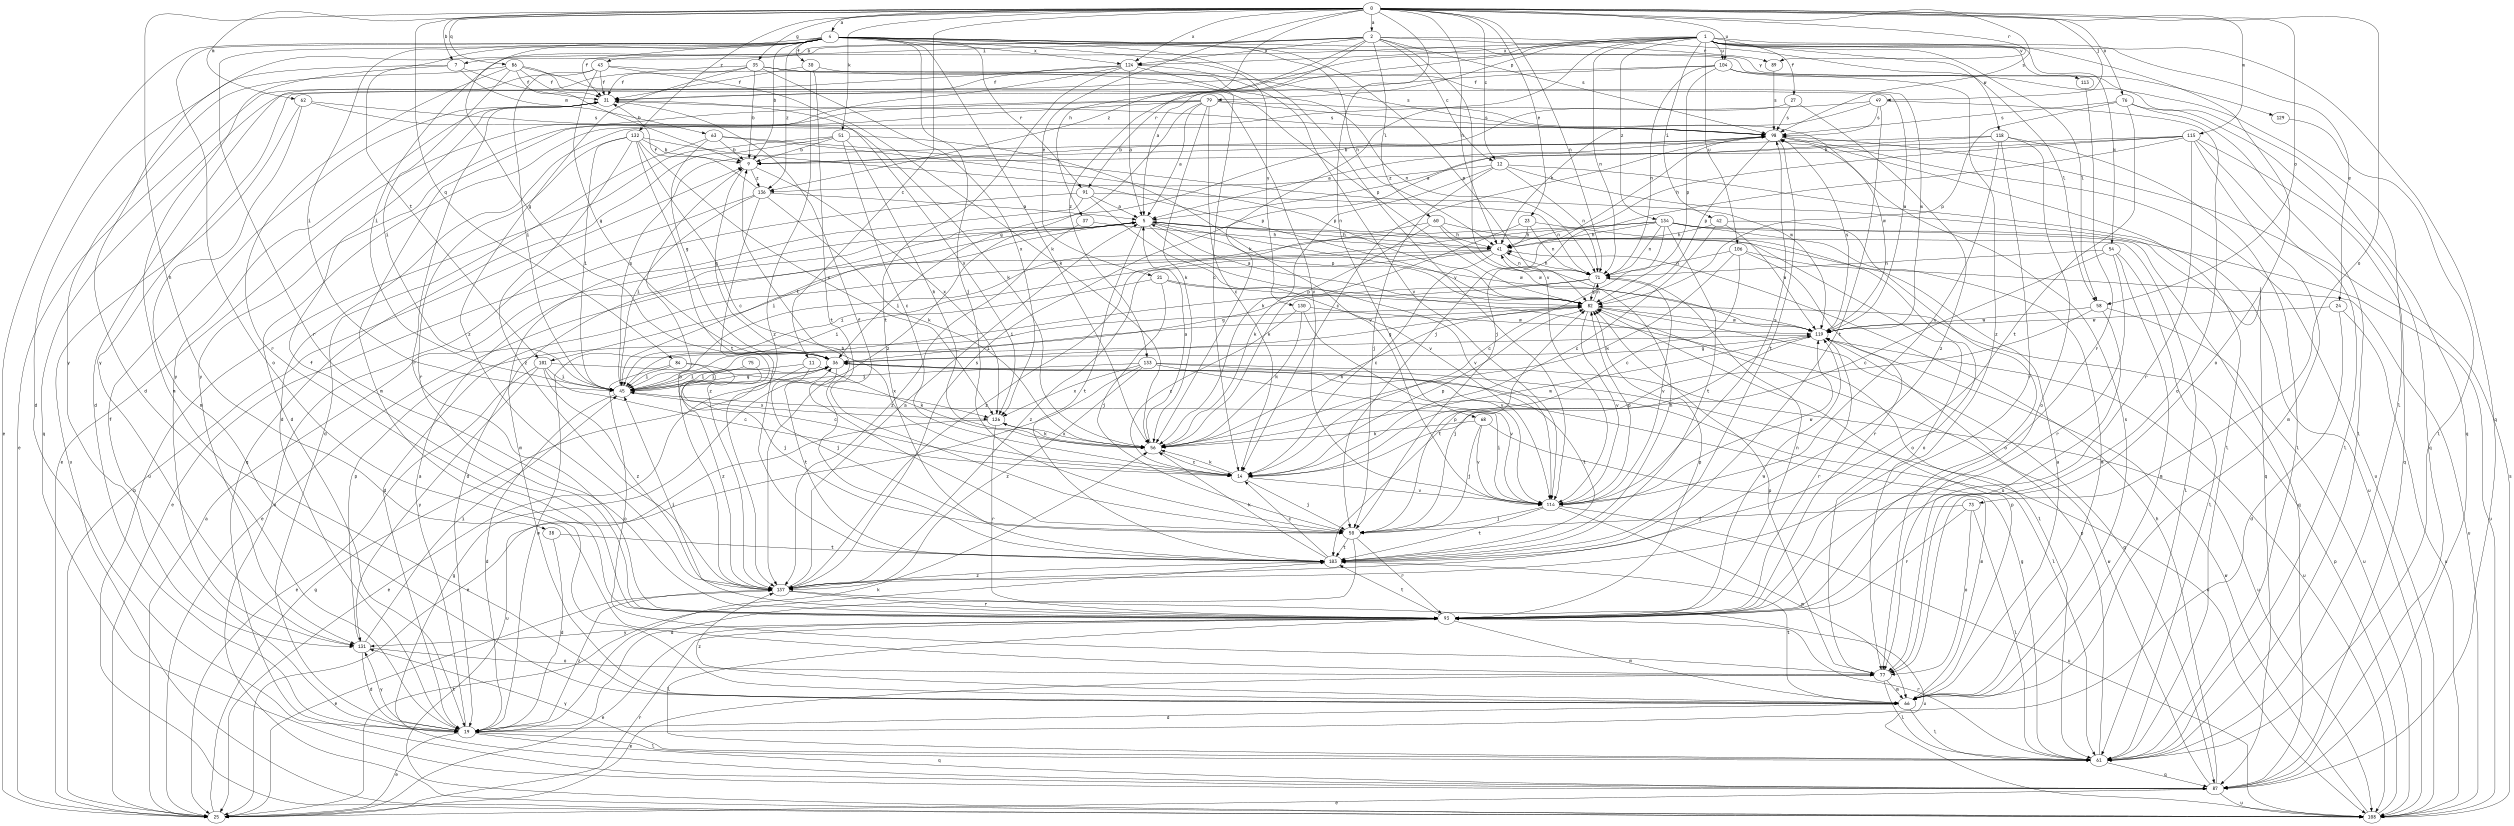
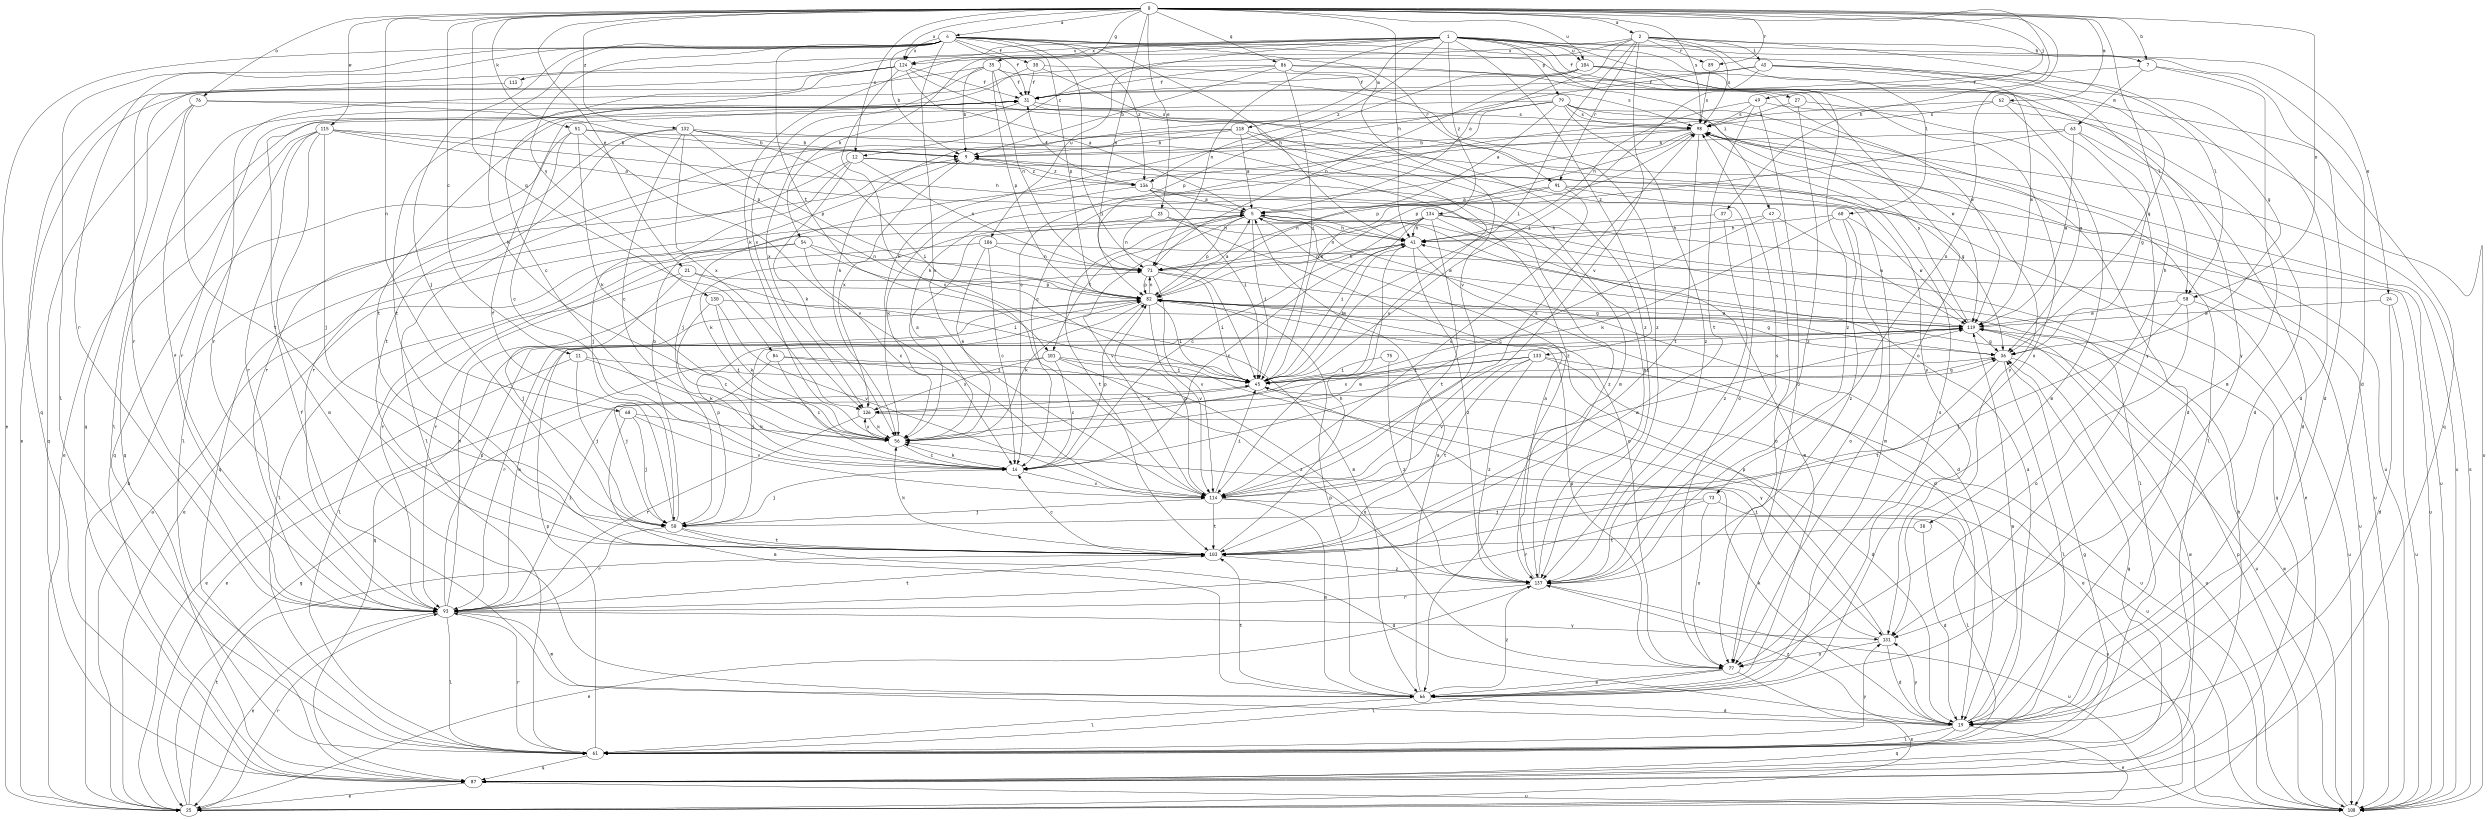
(2280, 118) -> none
(1267, 343) -> (1534, 320)
